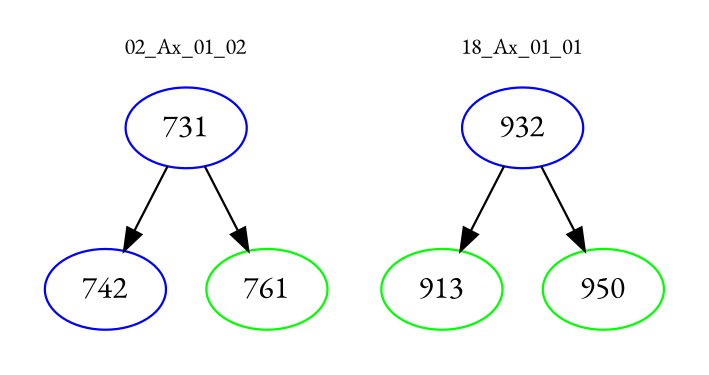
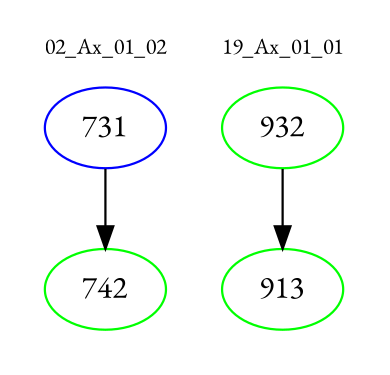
(523, 48) -> (284, 48)
(523, 128) -> (283, 128)
(105, 289) -> (105, 289)
(267, 289) -> none
(603, 289) -> none
